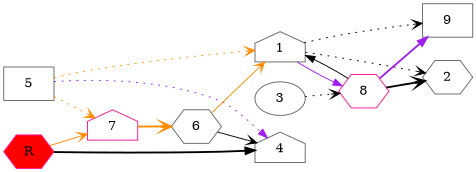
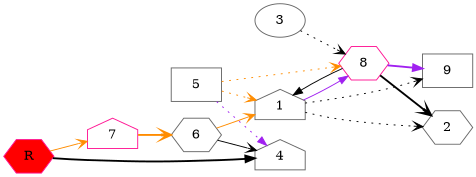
(70, 105) -> (277, 74)
